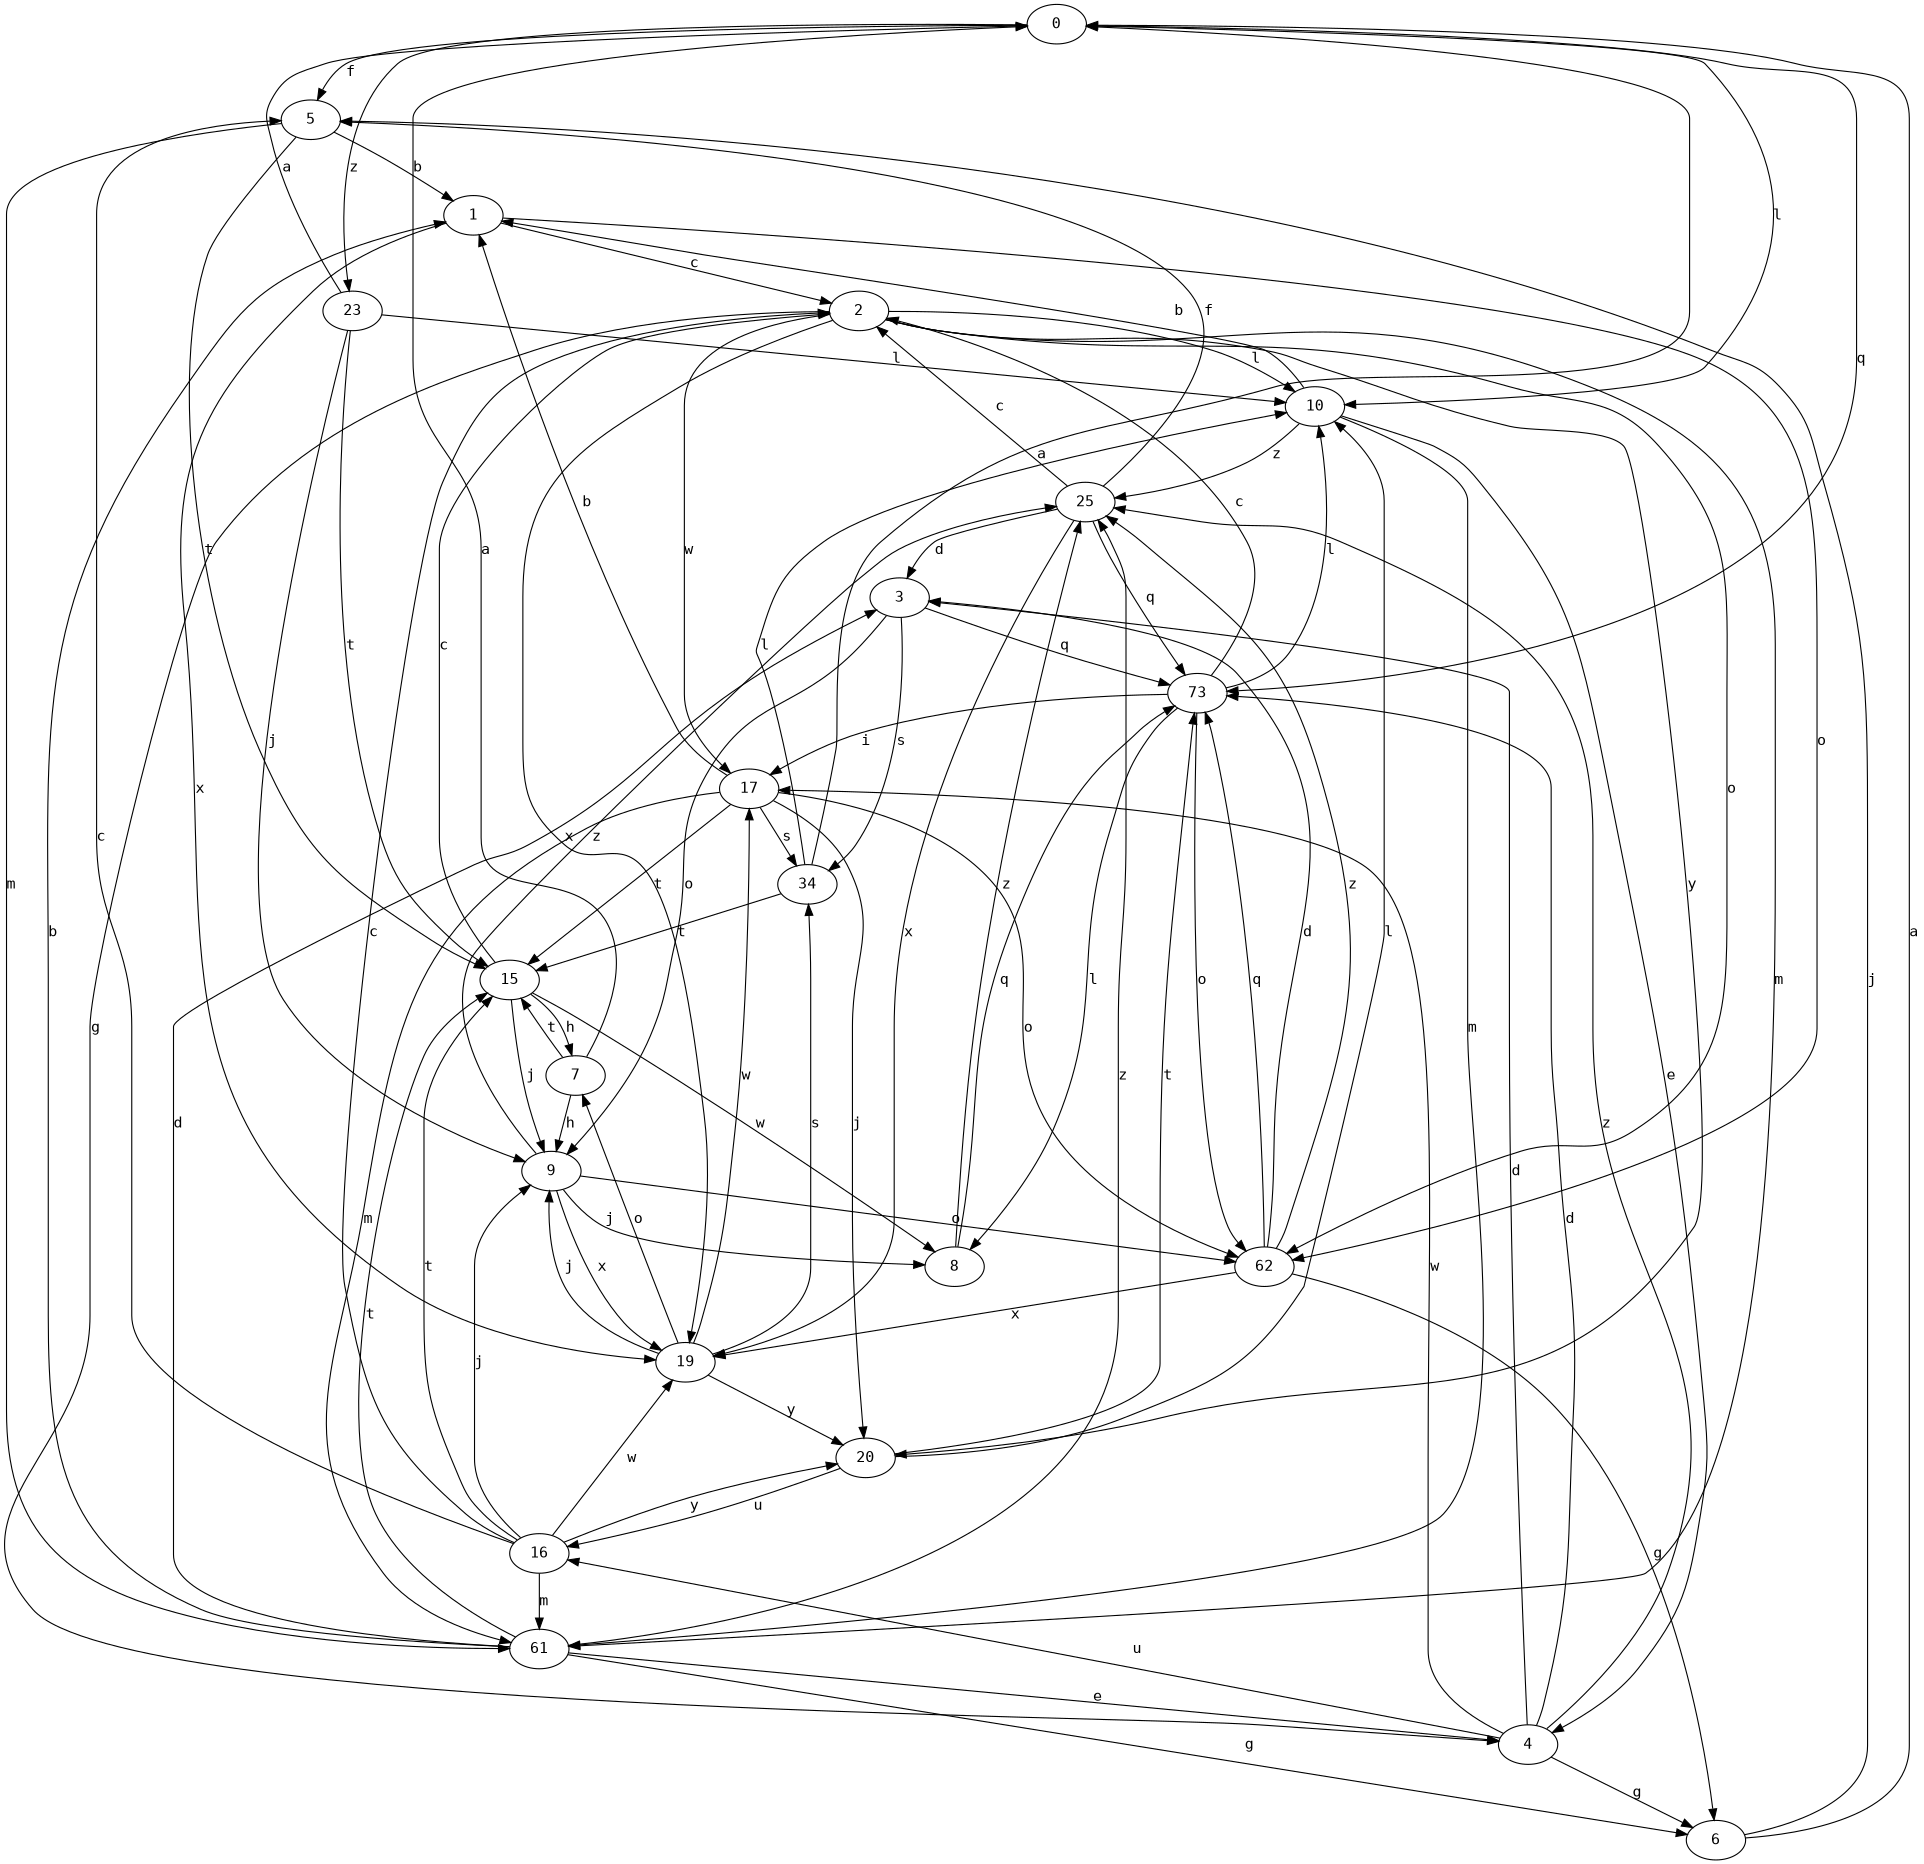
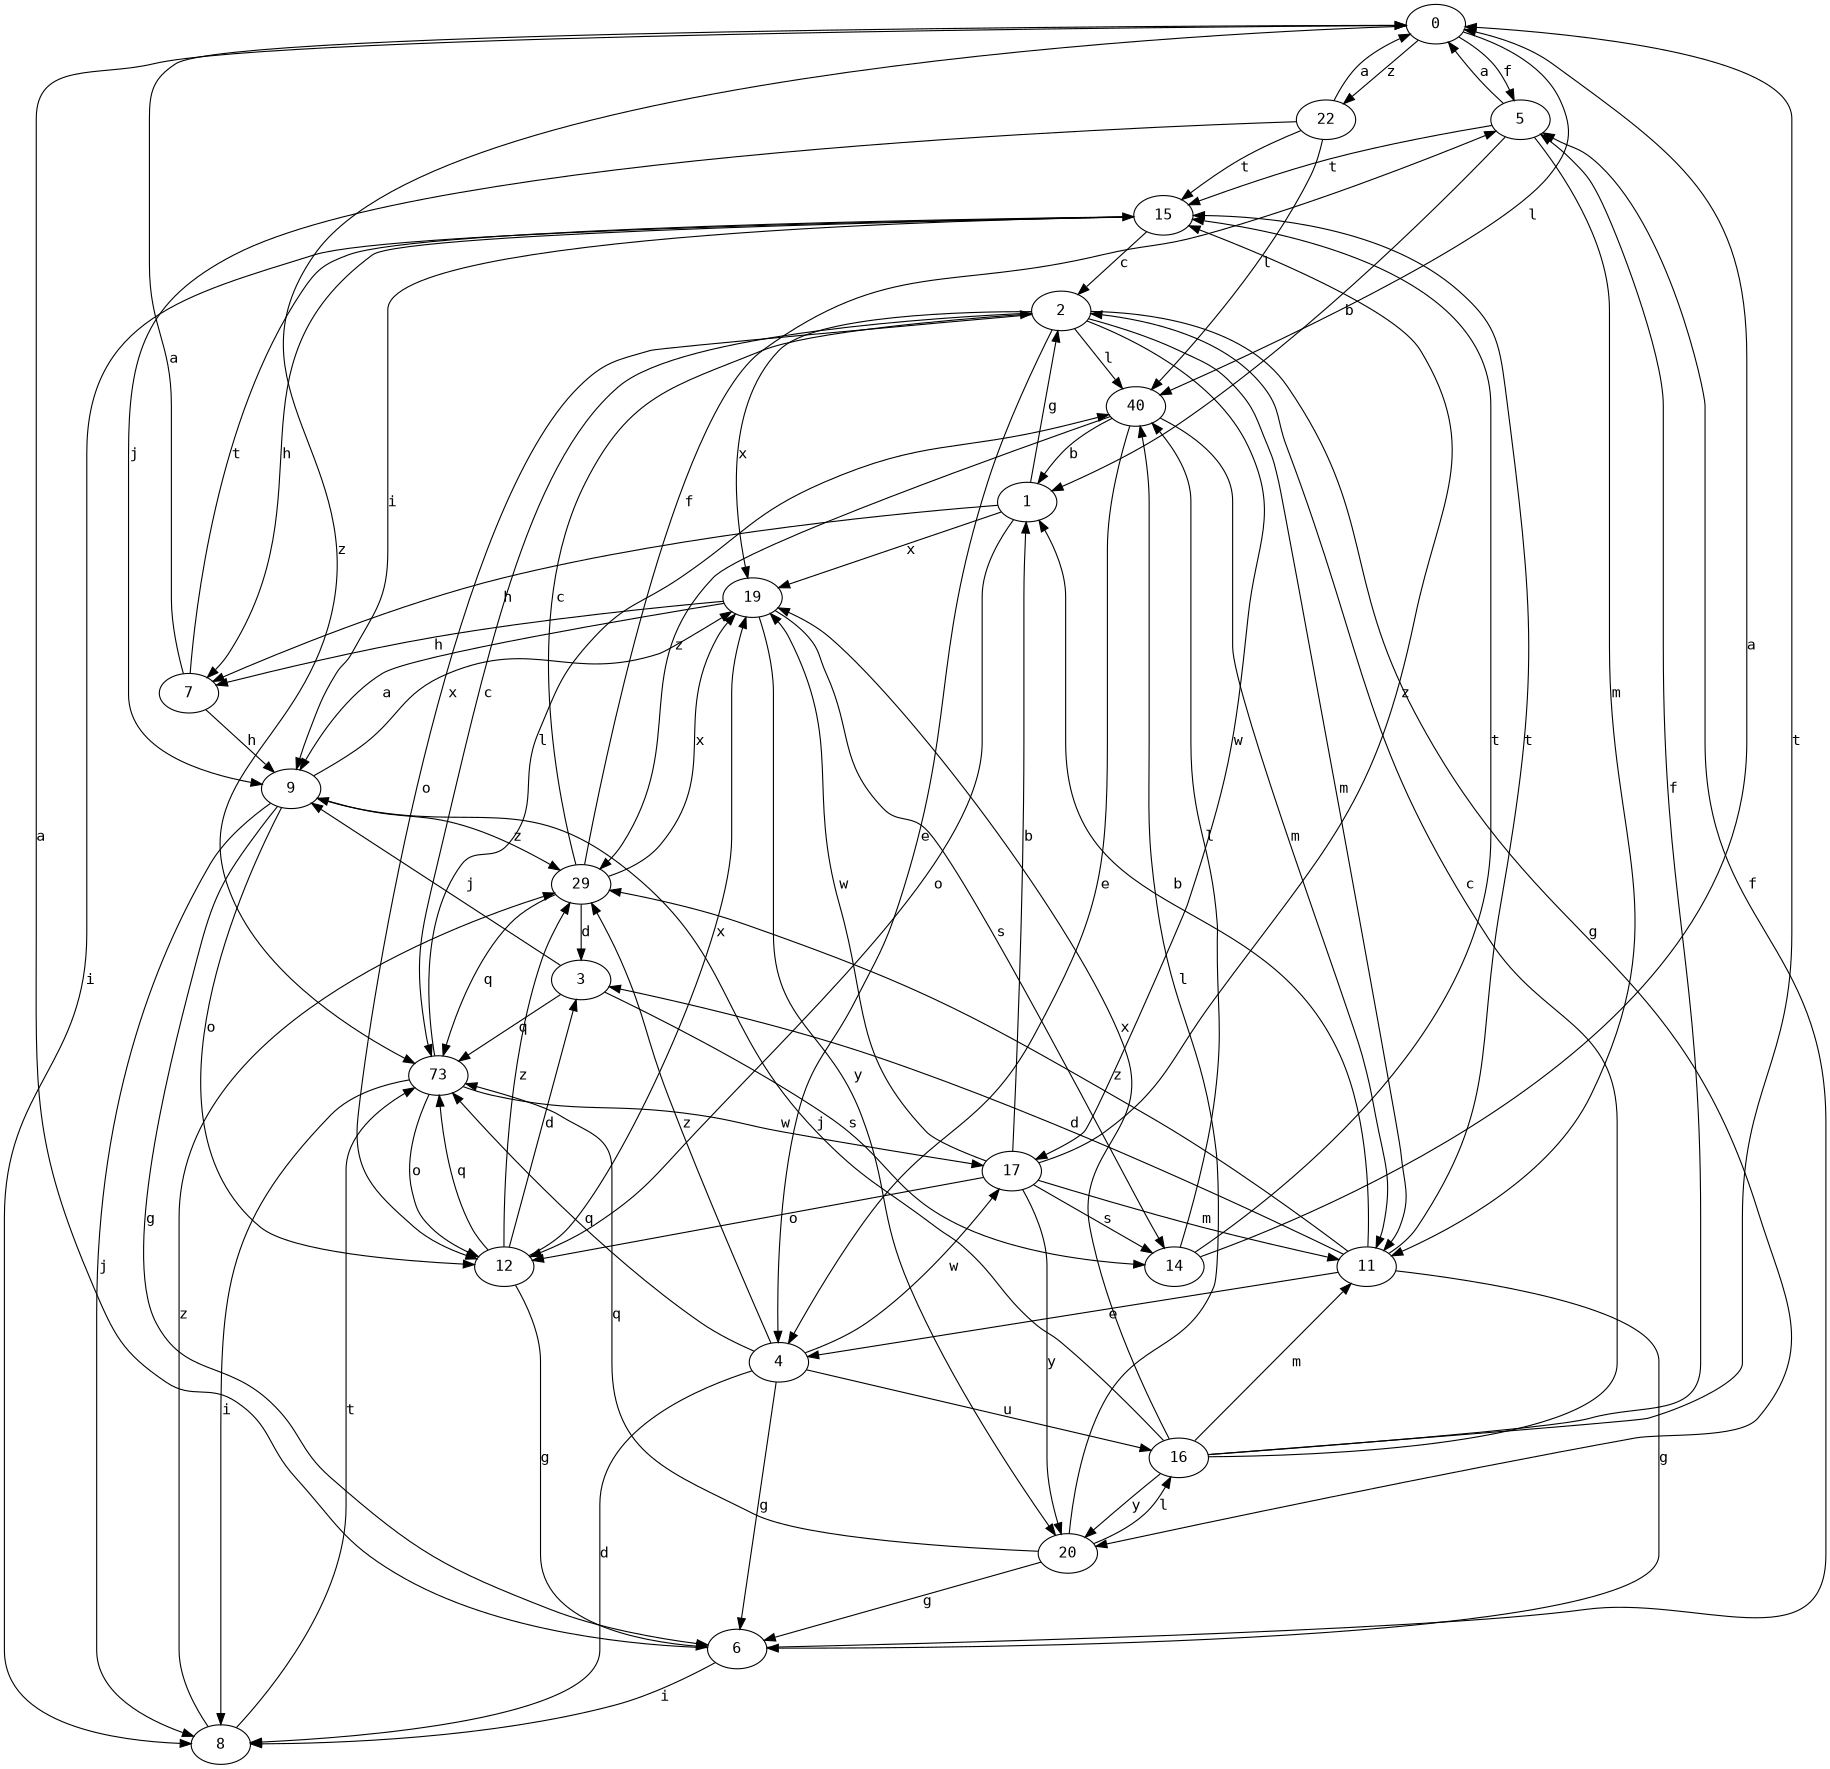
none -> (1478, 78)
(695, 263) -> (1053, 406)
(353, 311) -> (1326, 120)
(1861, 359) -> (342, 550)
(1315, 406) -> (1136, 406)
(1166, 448) -> (542, 501)
(1085, 502) -> (581, 884)
none -> (602, 557)
(866, 741) -> (786, 1123)
(102, 837) -> (1674, 789)
(659, 884) -> (1406, 693)
(689, 884) -> (471, 884)
(807, 884) -> (1174, 1267)
(1692, 884) -> (1594, 932)
(1509, 919) -> (599, 1652)
(1005, 980) -> (351, 1410)
(1094, 980) -> (227, 1410)
(1872, 980) -> (1753, 884)
(96, 1028) -> (926, 837)
(531, 1076) -> (393, 502)
(1168, 1076) -> (617, 1314)
(739, 1084) -> (842, 915)
(761, 1123) -> (91, 980)
(857, 1123) -> (1052, 1362)
(639, 1219) -> (439, 645)
(1570, 1219) -> (589, 1219)
(570, 1267) -> (387, 693)
(1264, 1267) -> (504, 1267)
(424, 1278) -> (1792, 850)
none -> (191, 1359)
(632, 1458) -> (1126, 1028)
(759, 1506) -> (1164, 1506)
none -> (908, 1600)
(539, 1649) -> (1367, 1267)
none -> (494, 1728)
